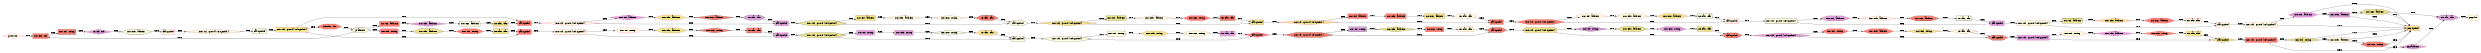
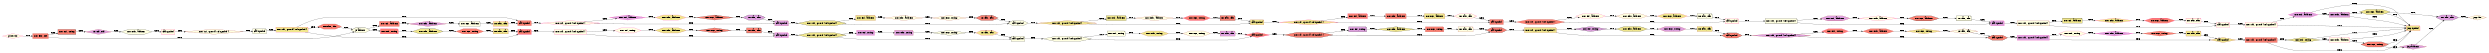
(2473, 18) -> (2477, 18)
(202, 38) -> (201, 38)
